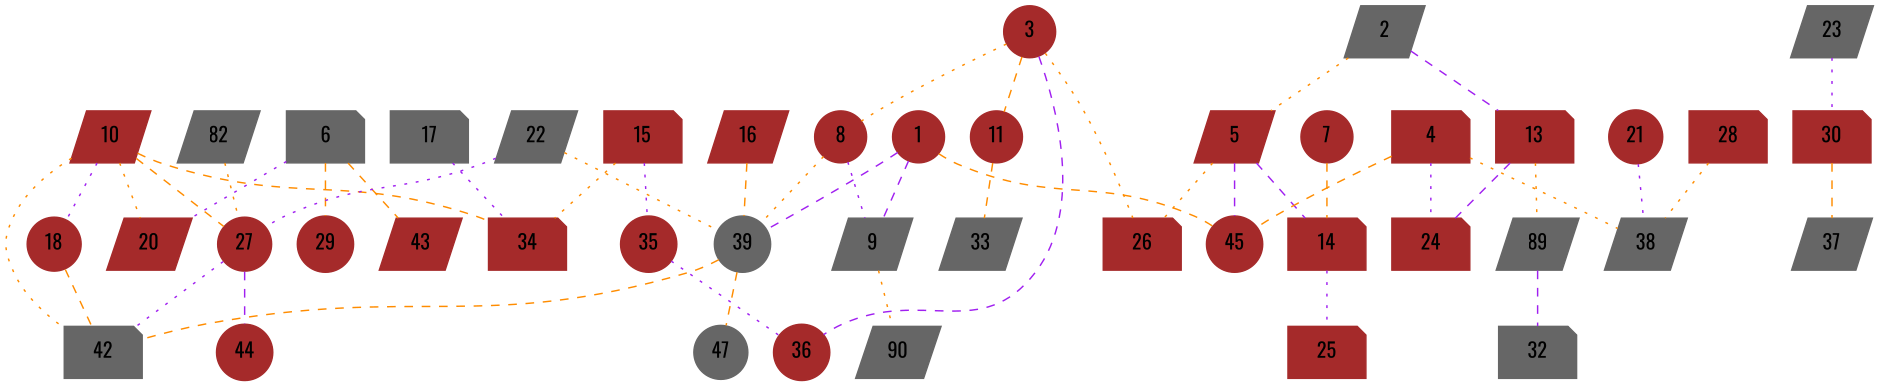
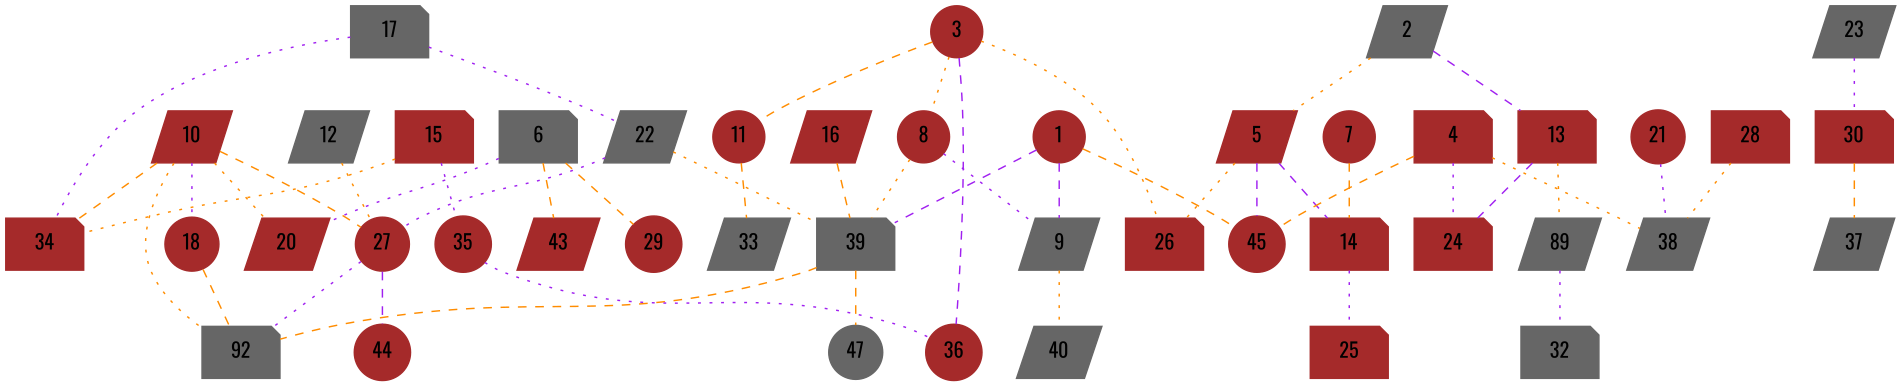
none -> (523, 83)
(219, 137) -> (329, 137)
(742, 244) -> (856, 244)
(1538, 298) -> (1560, 298)
(103, 352) -> (241, 352)
(898, 352) -> (1059, 352)
